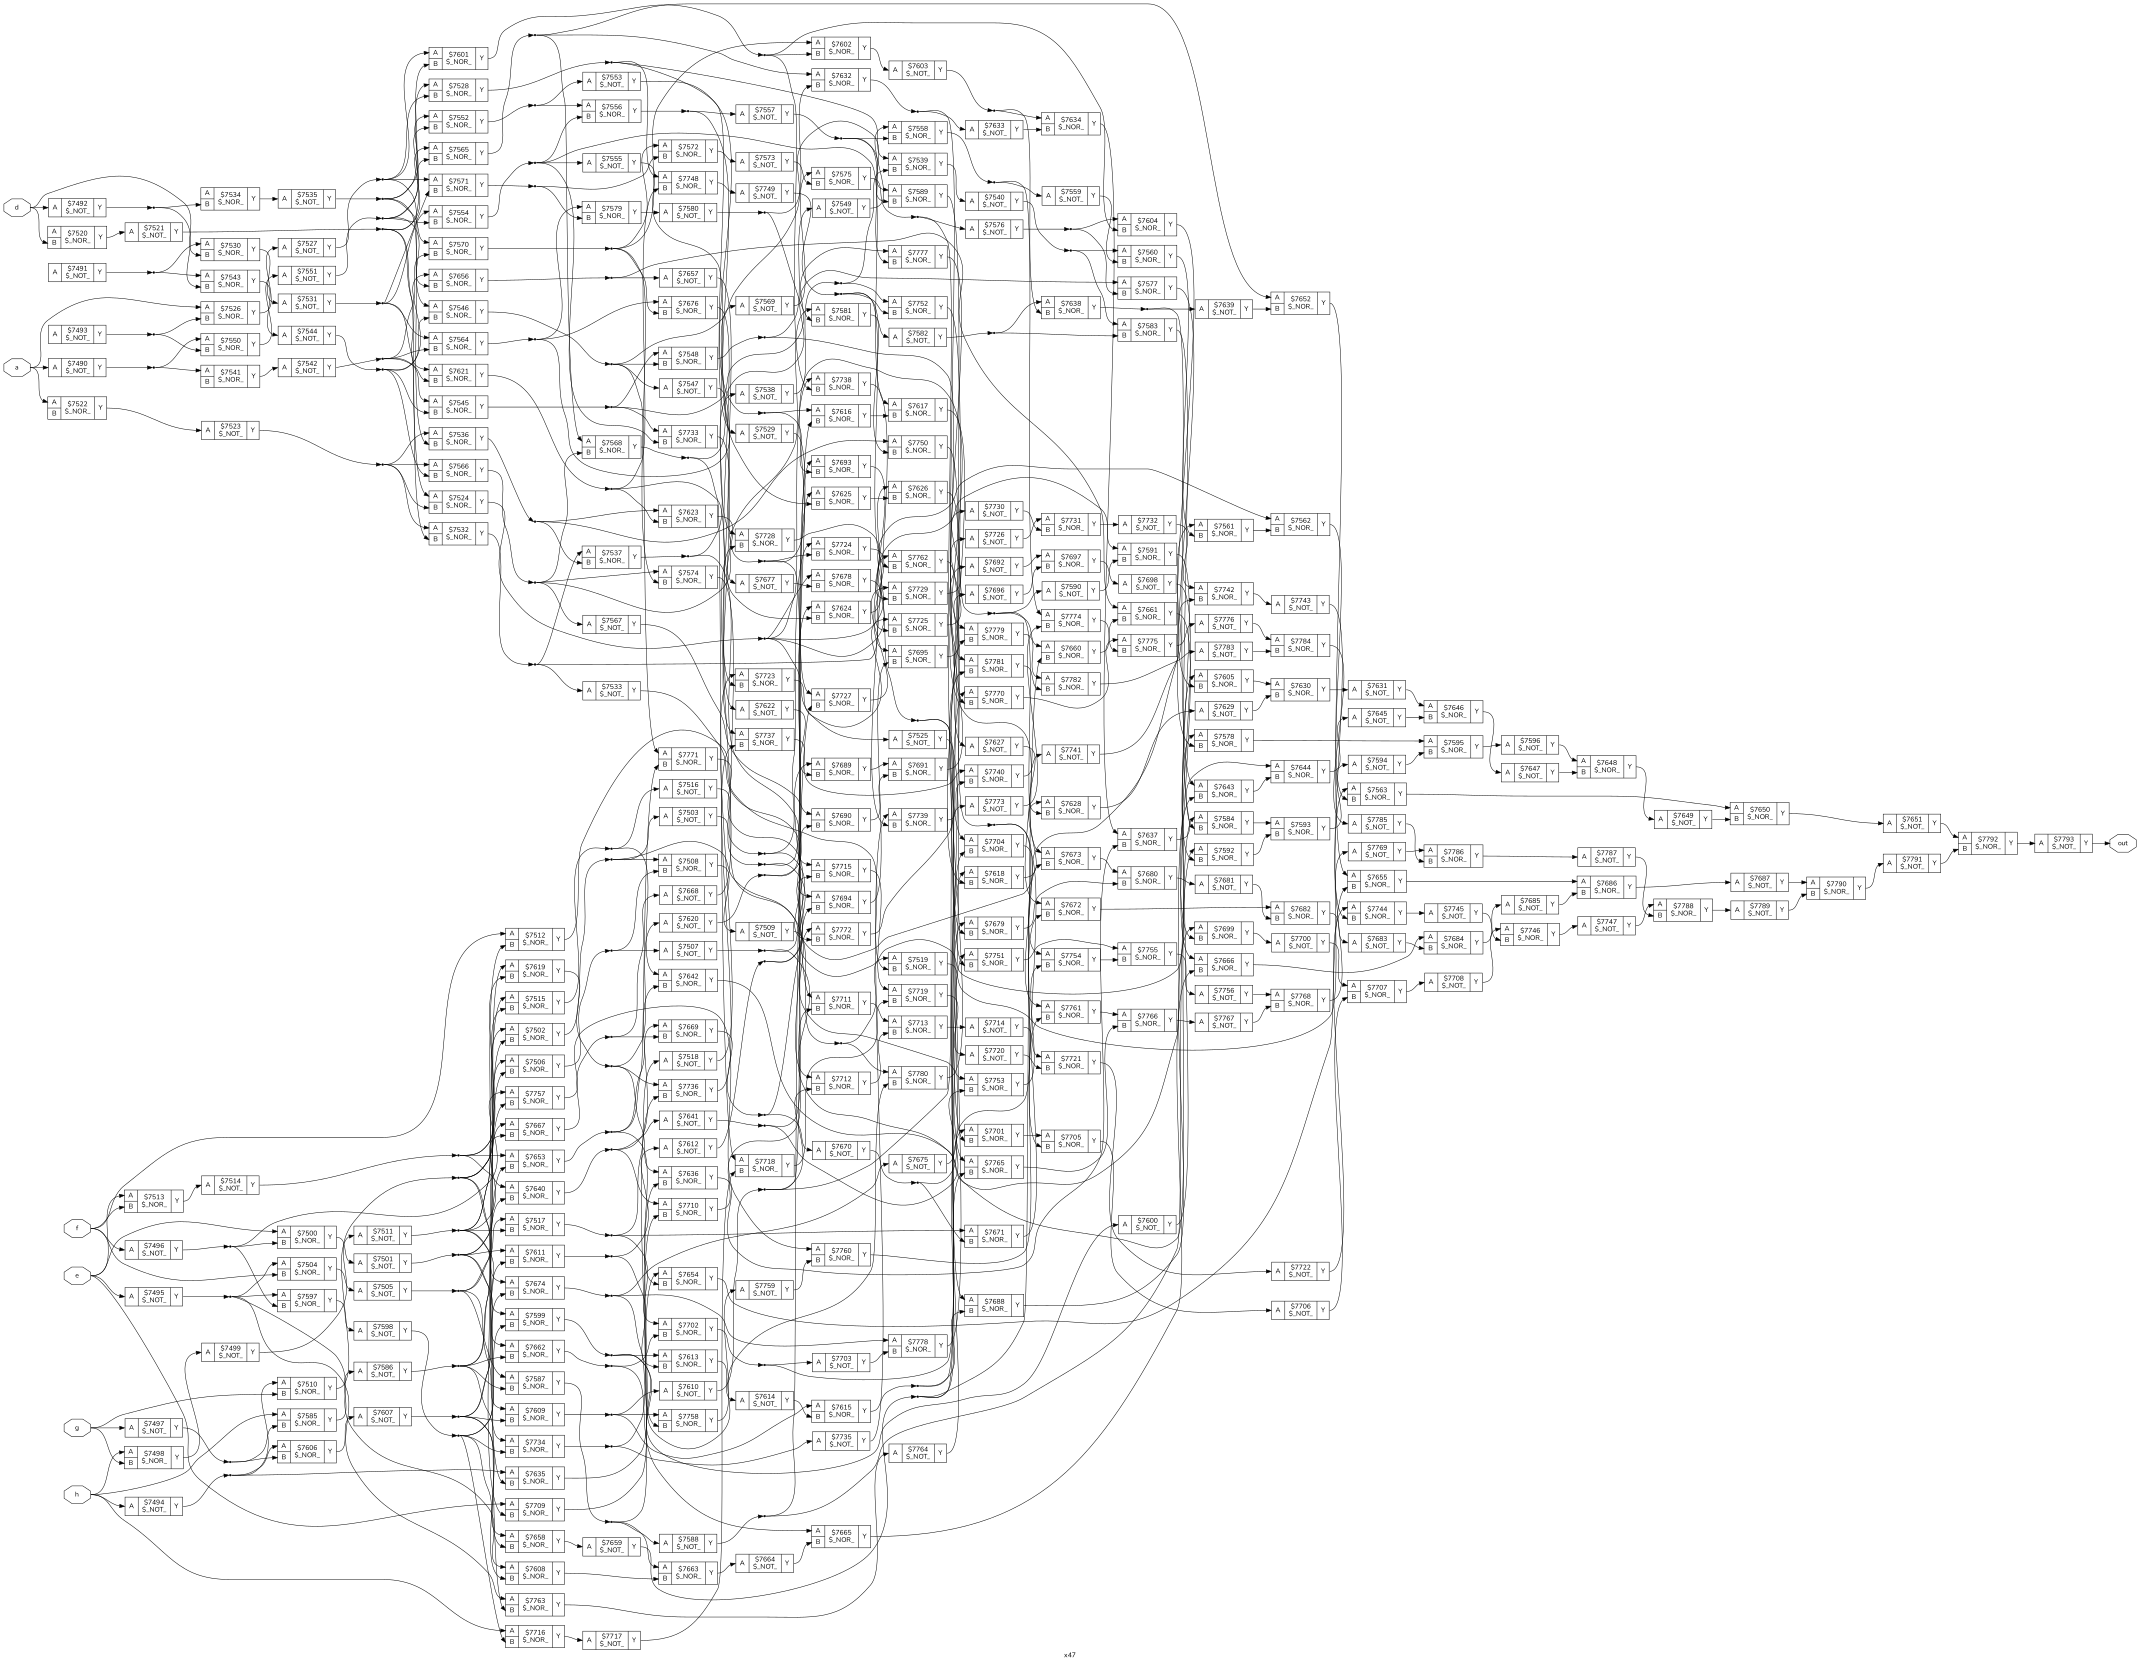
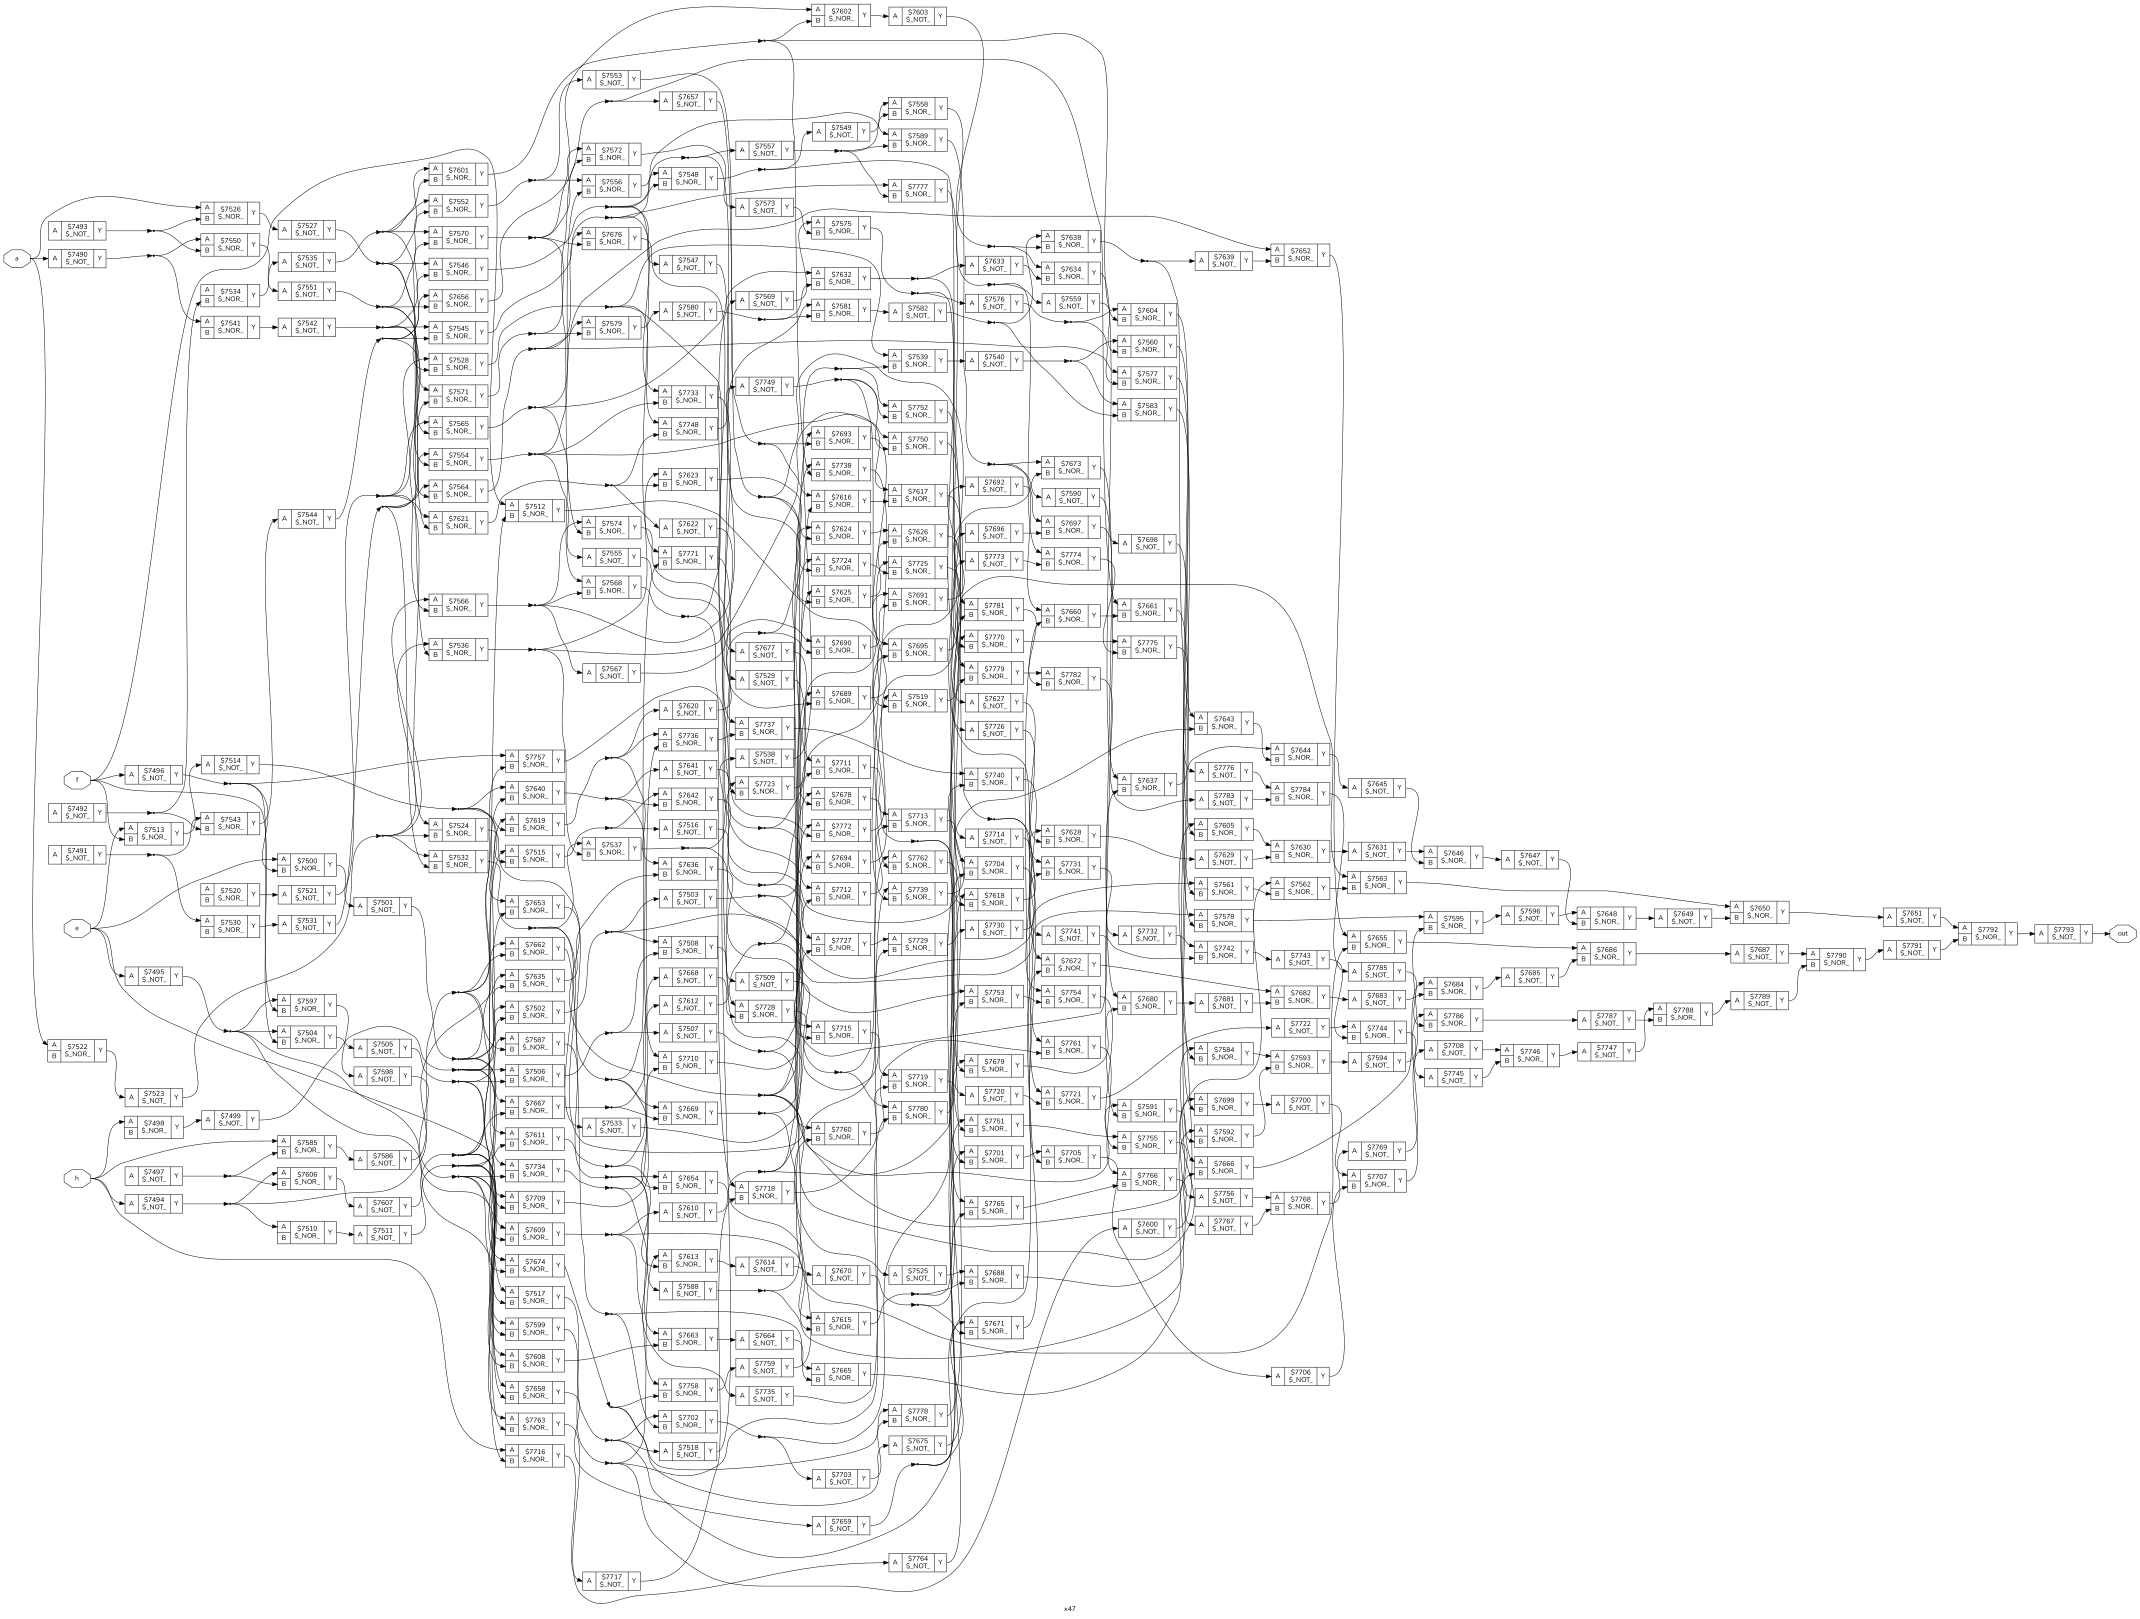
(17, 208) -> none
(77, 1428) -> none
